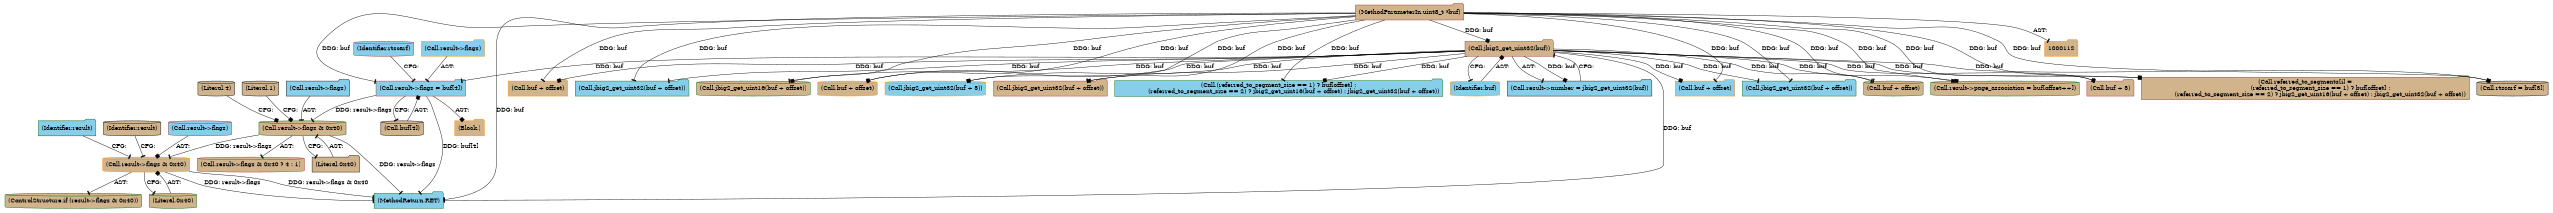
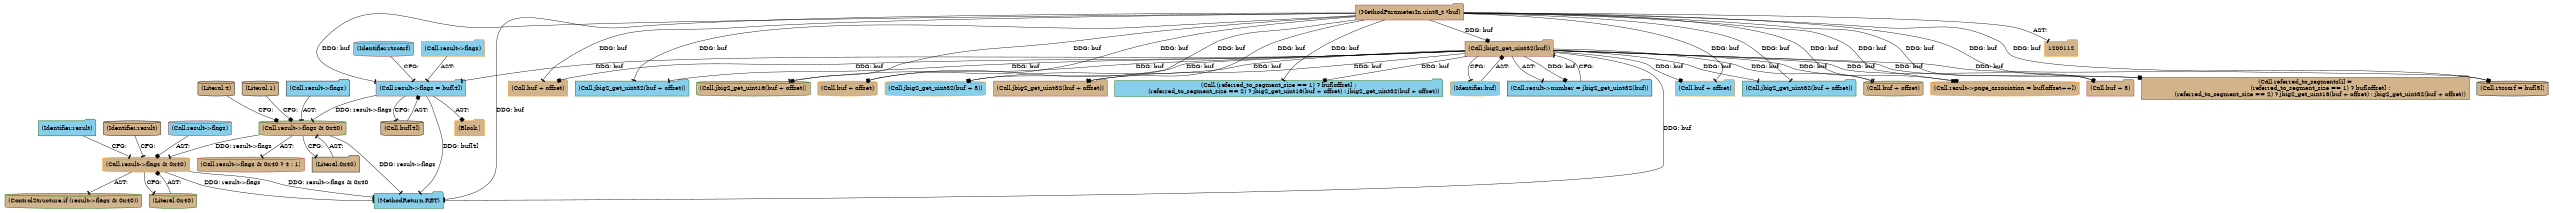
(2061, 49) -> (2061, 49)
(2005, 89) -> (2005, 89)
